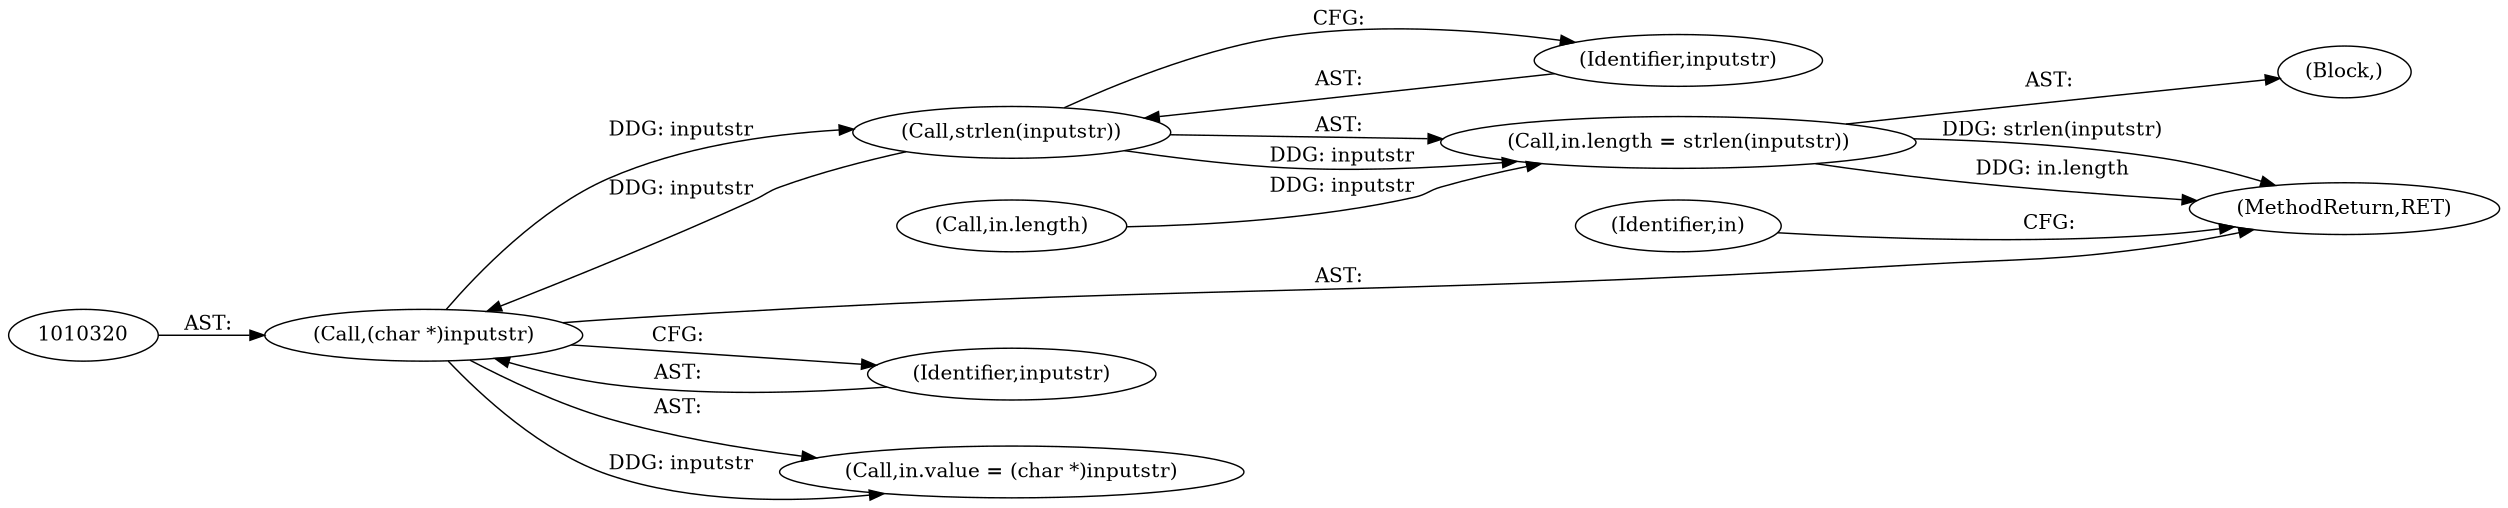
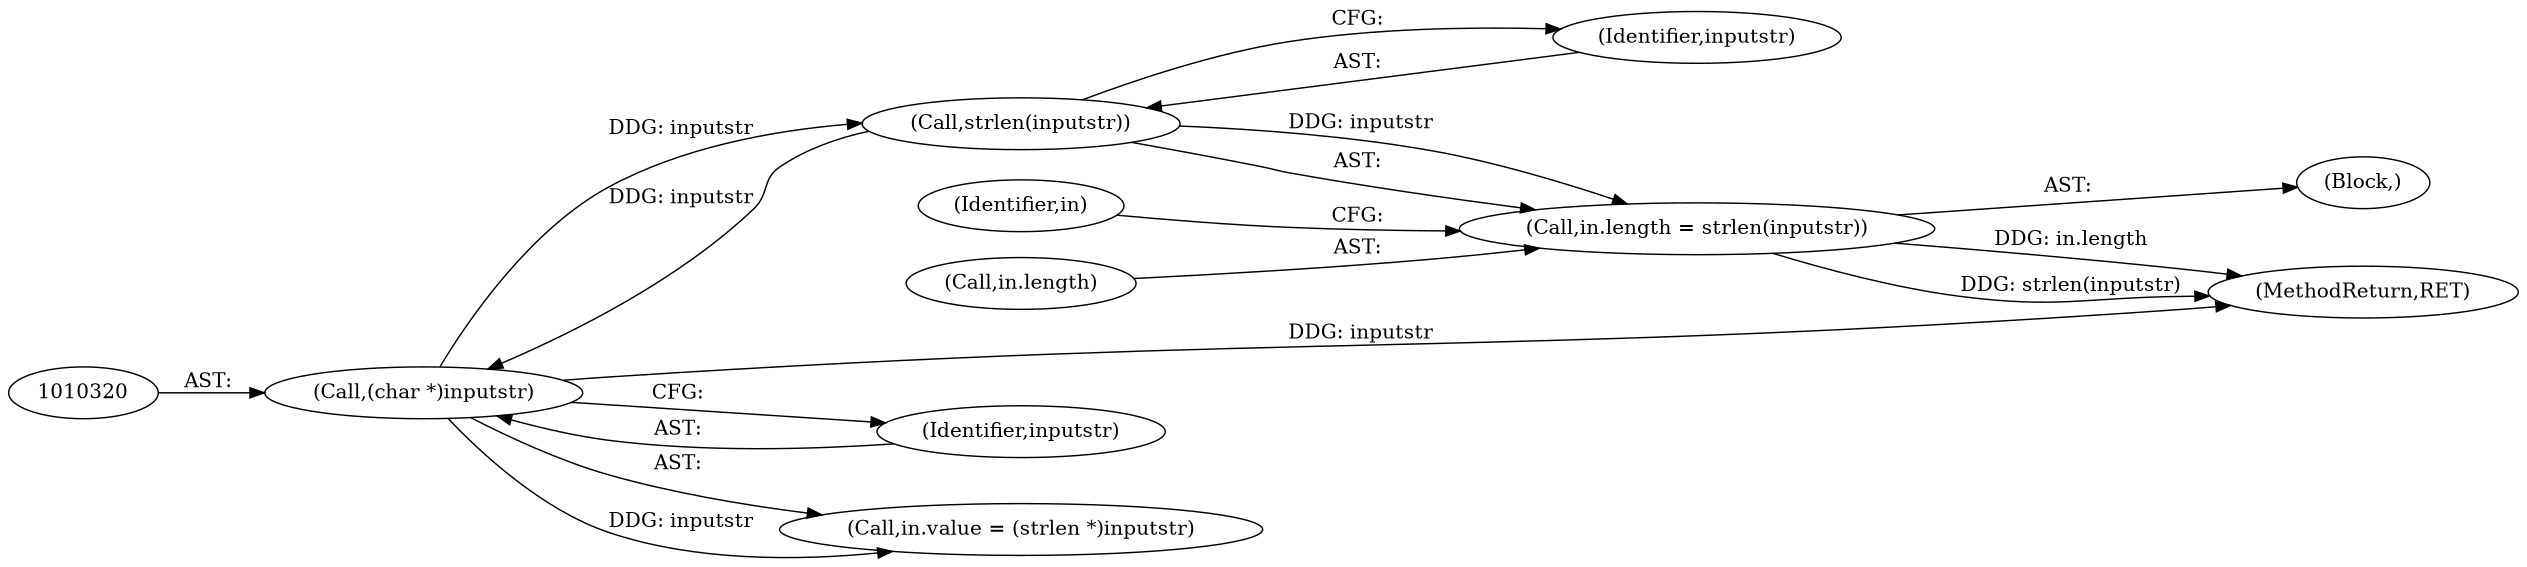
(1342, 186) -> (1361, 248)
(1999, 240) -> (1281, 227)
(1342, 277) -> (1361, 333)
(1012, 472) -> (1021, 530)
